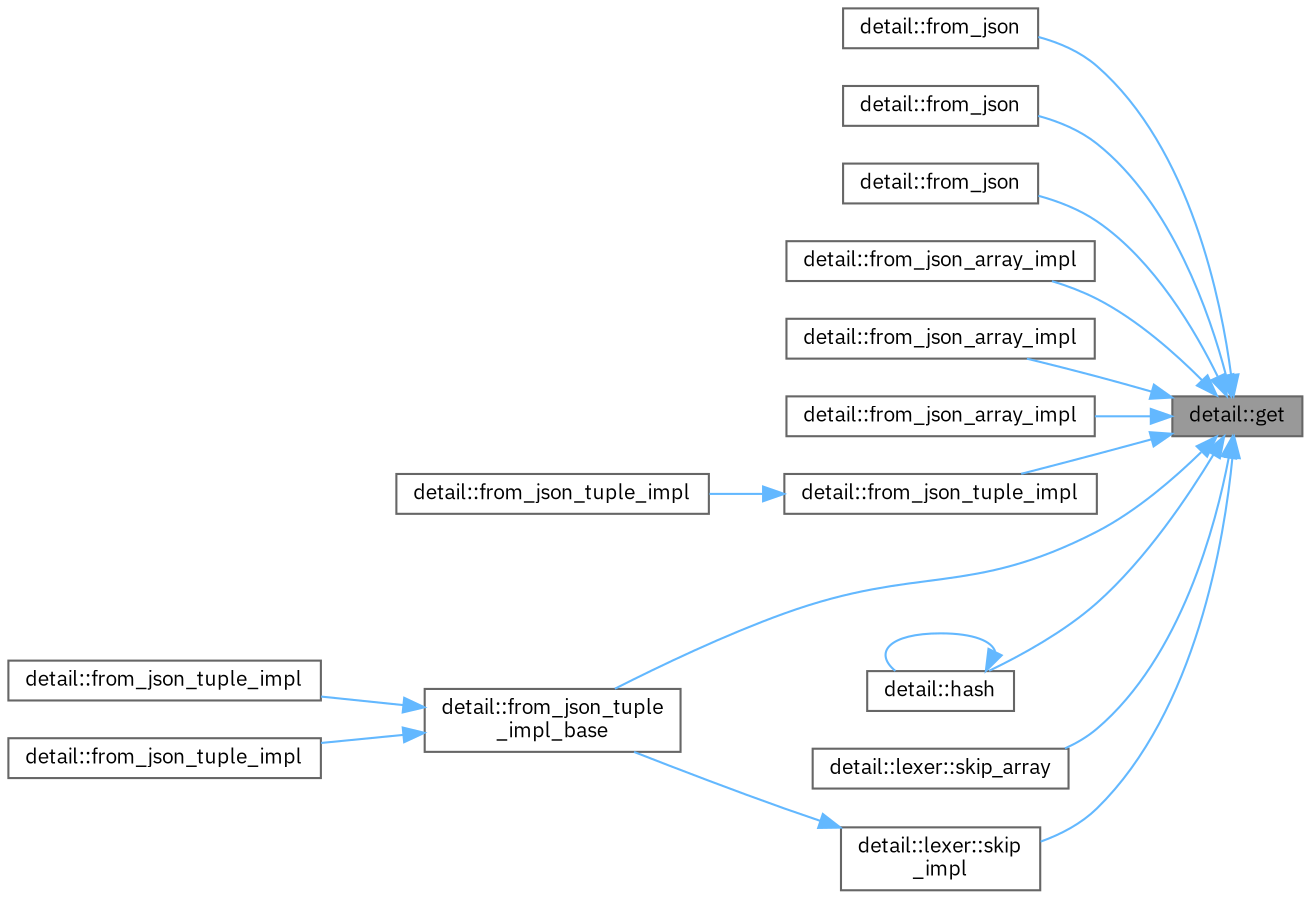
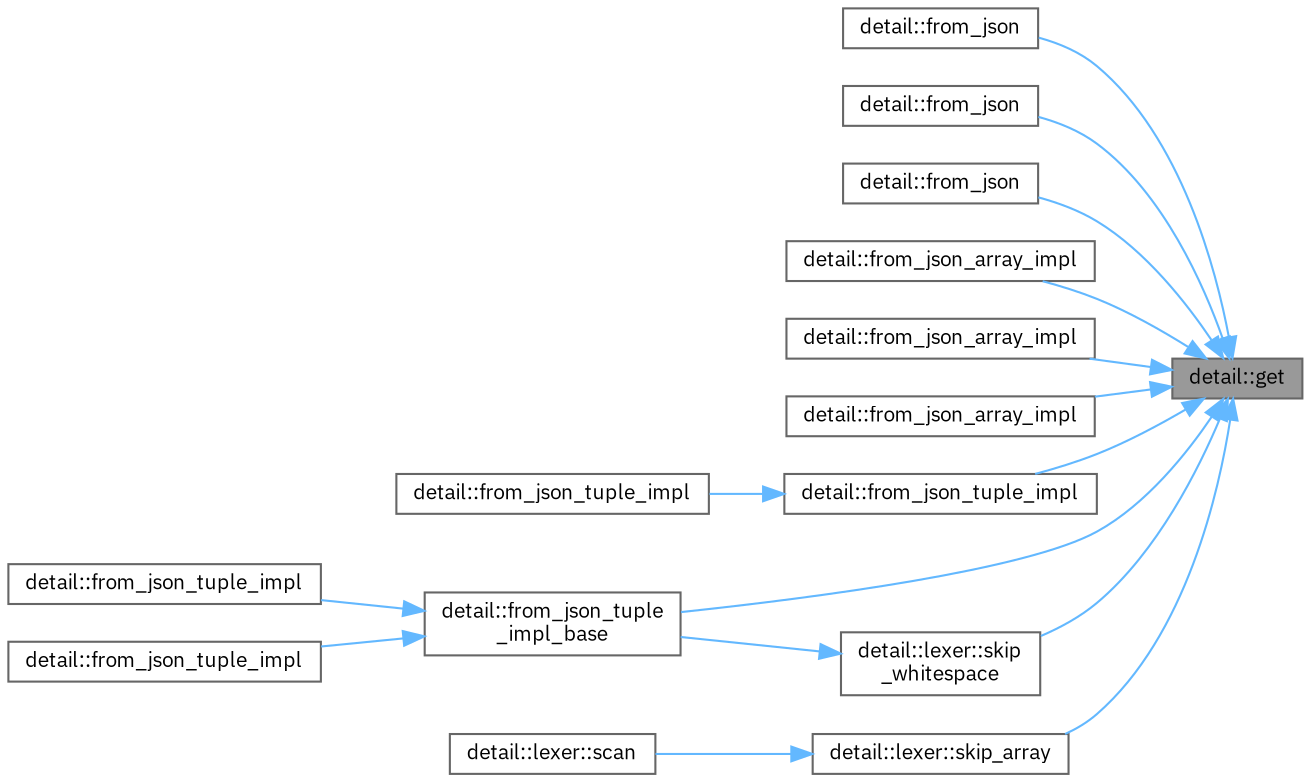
(941, 691) -> none
none -> (553, 754)
(941, 859) -> (941, 664)
